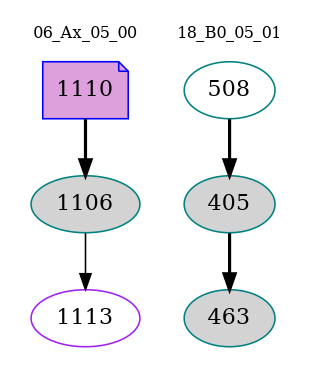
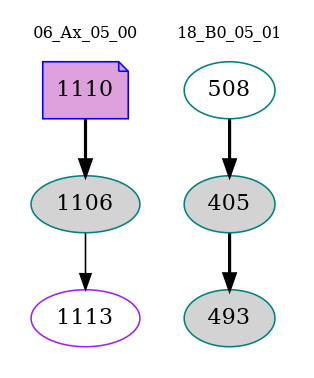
(230, 318) -> (230, 318)
